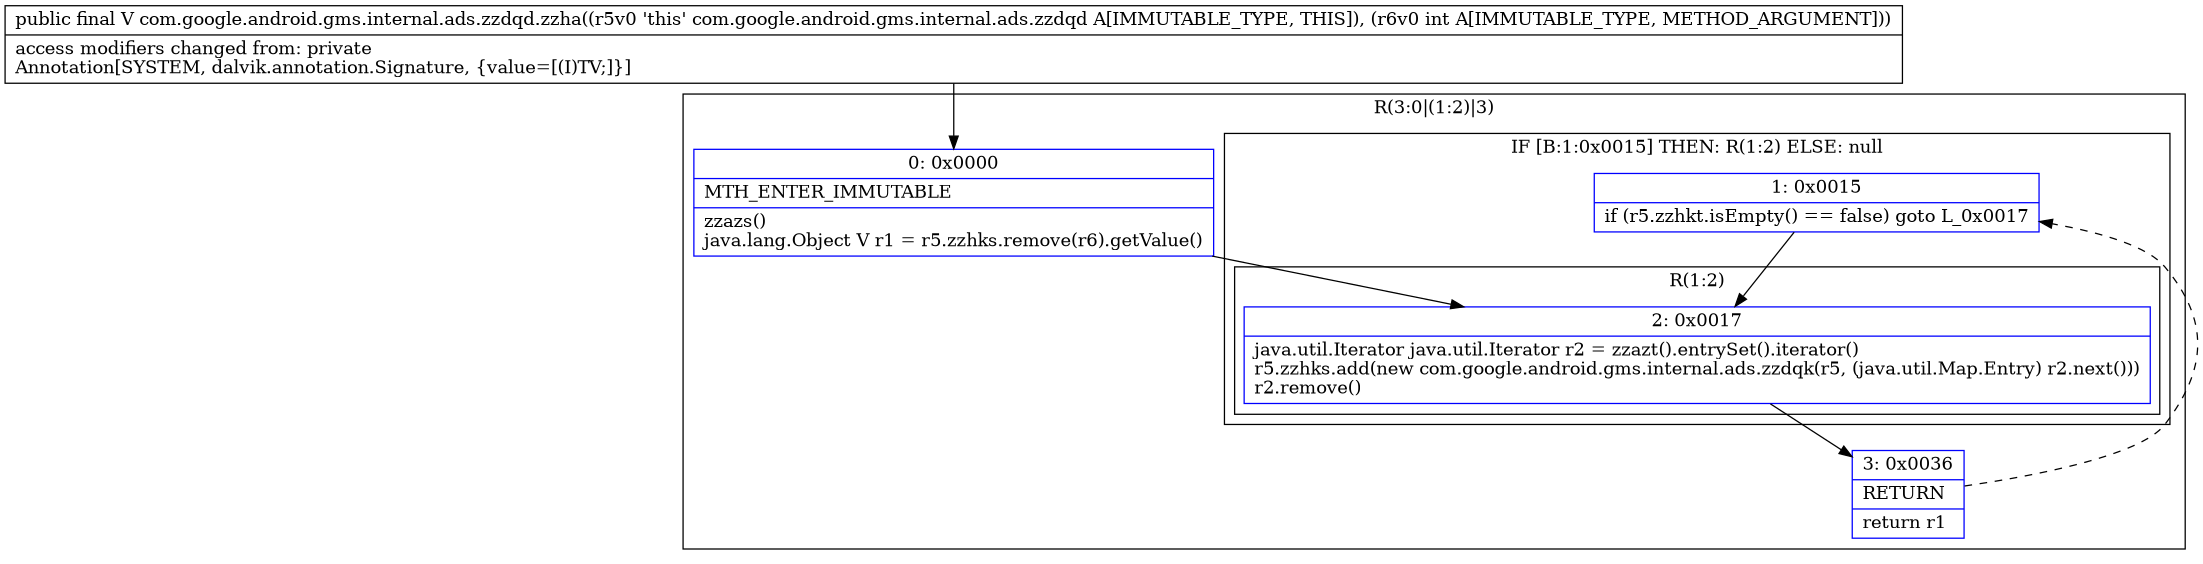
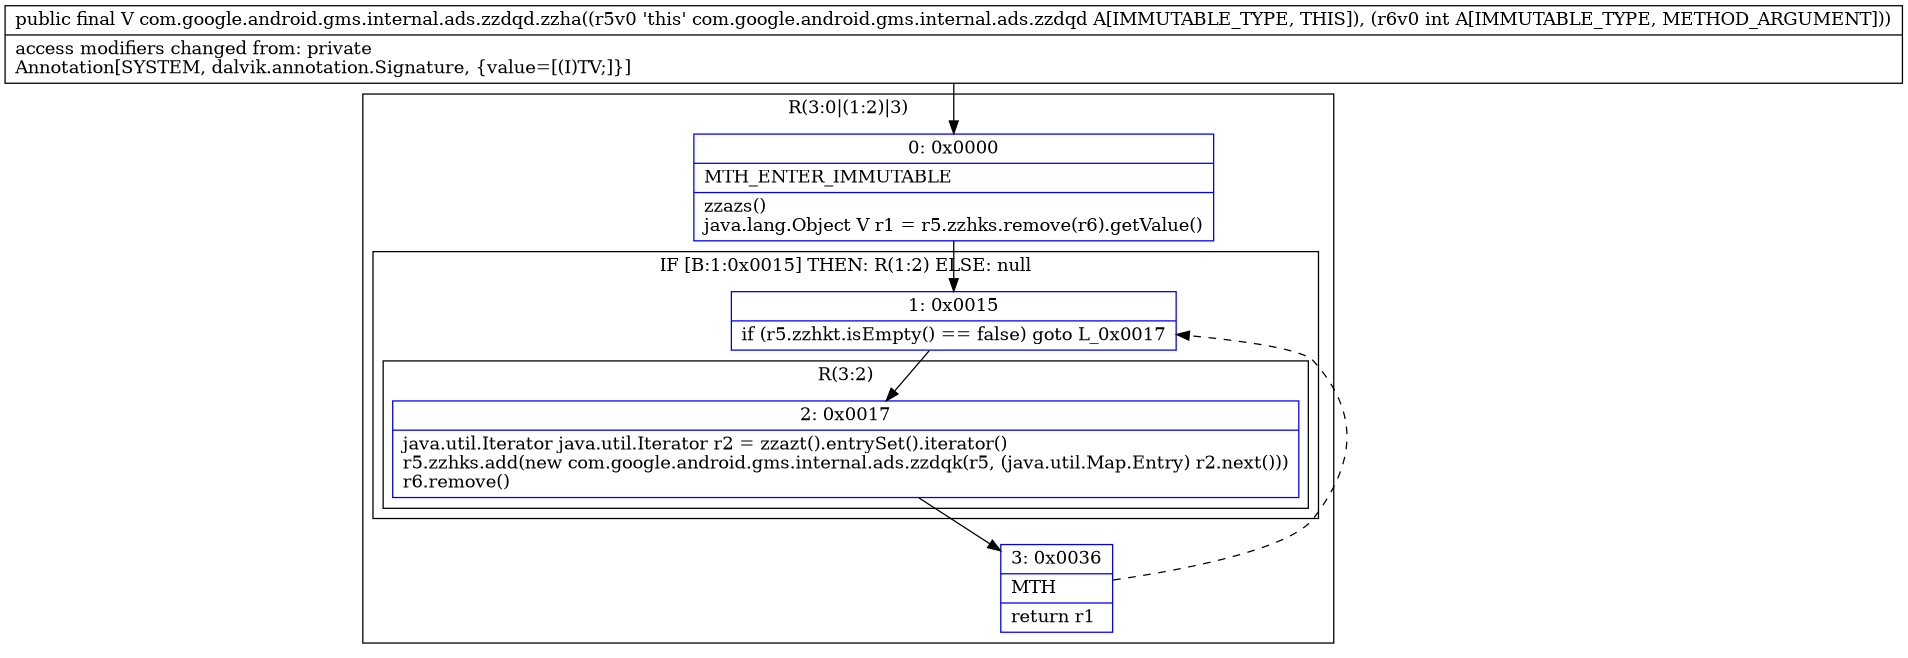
(1332, 280) -> (954, 260)
(1697, 281) -> (846, 376)
(1308, 388) -> (457, 482)
(1904, 494) -> (1034, 588)
